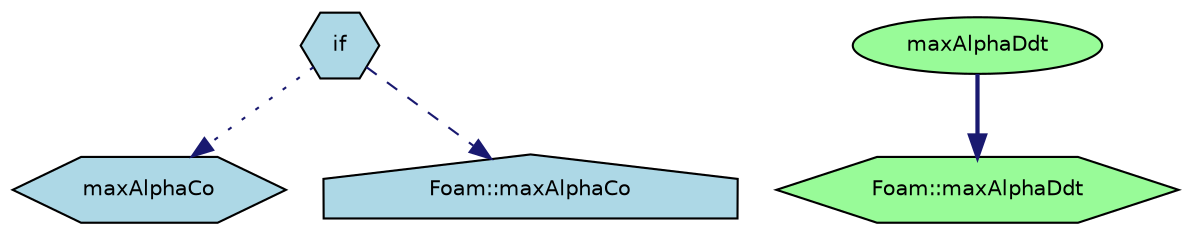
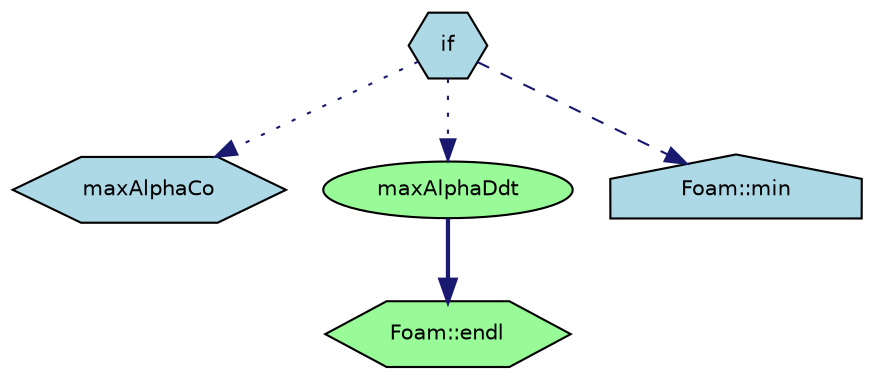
none -> (448, 109)
(531, 190) -> (736, 190)
(977, 190) -> (448, 334)
